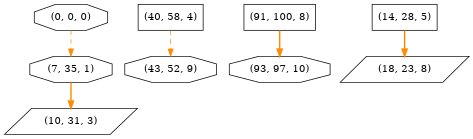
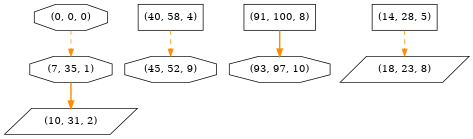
(405, 40) -> (405, 40)
(171, 69) -> (171, 69)
(71, 121) -> (71, 121)
